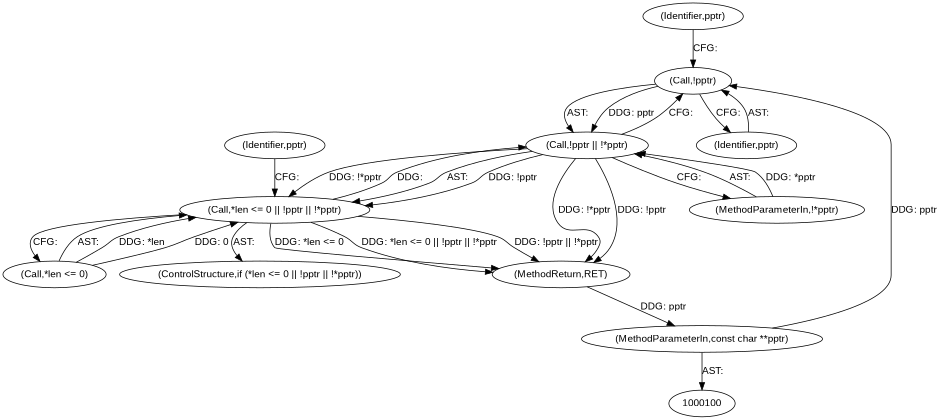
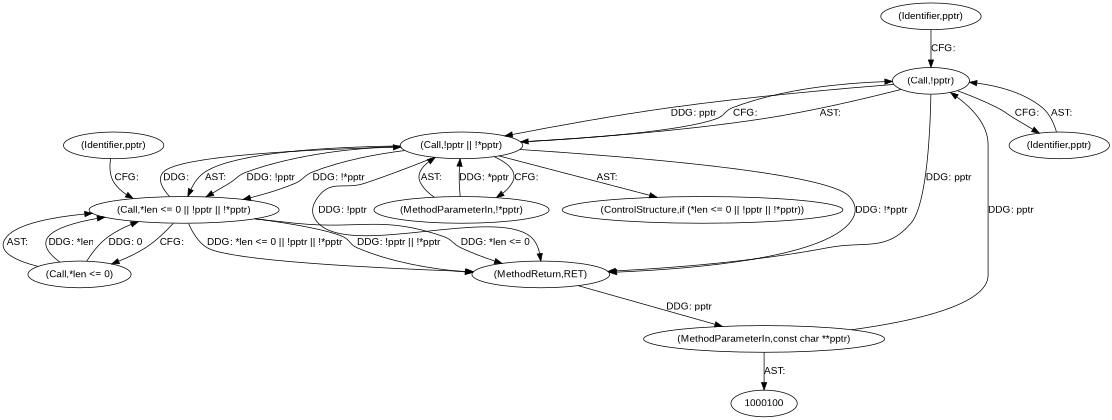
(233, 237) -> (574, 176)
none -> (832, 247)
